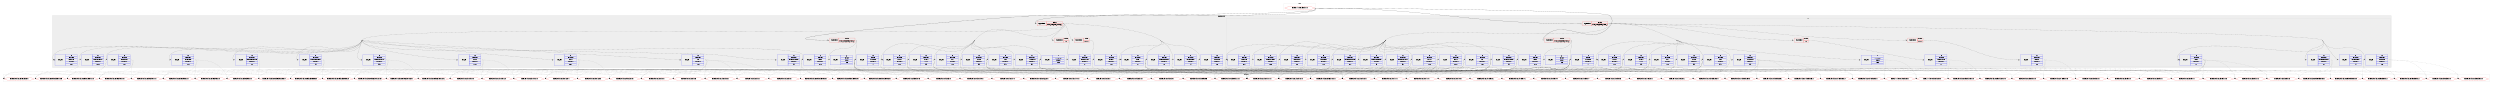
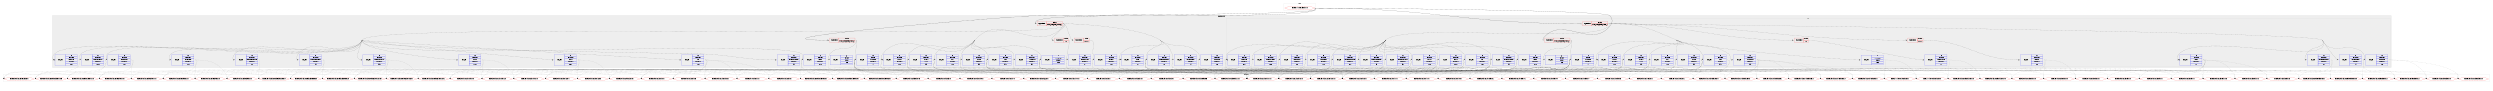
(752, 79) -> (752, 79)
(1326, 79) -> (1326, 79)
(2059, 79) -> (2059, 79)
